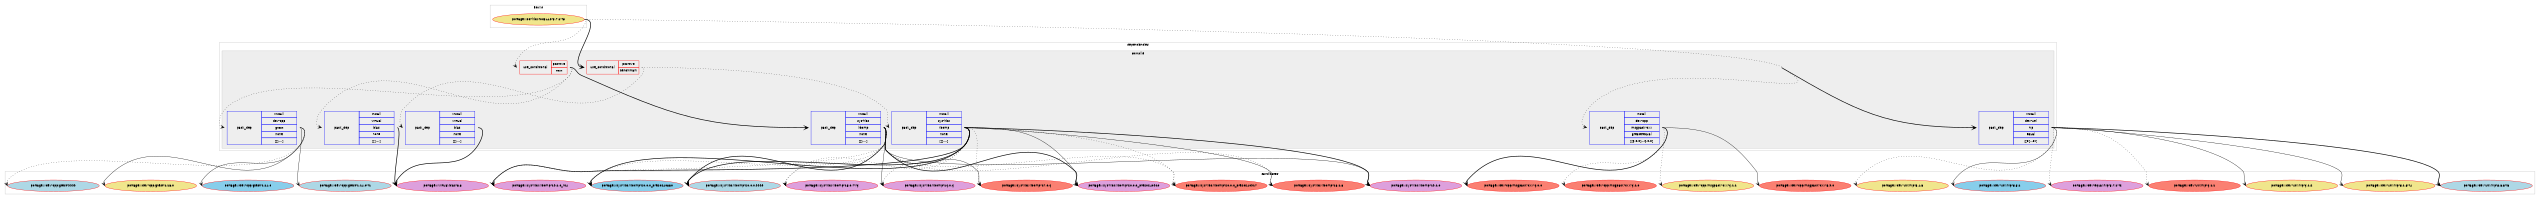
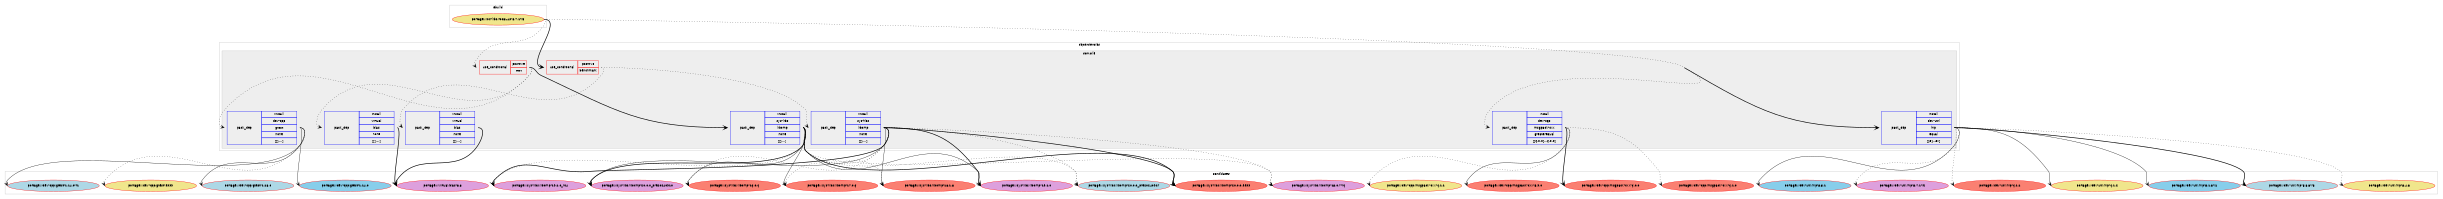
(53, 186) -> (151, 186)
(151, 186) -> (248, 186)
(637, 186) -> none
(735, 186) -> (1221, 186)
(929, 186) -> (735, 186)
(1221, 186) -> (1124, 186)
(2097, 186) -> (1903, 186)
(2389, 186) -> (2195, 186)
